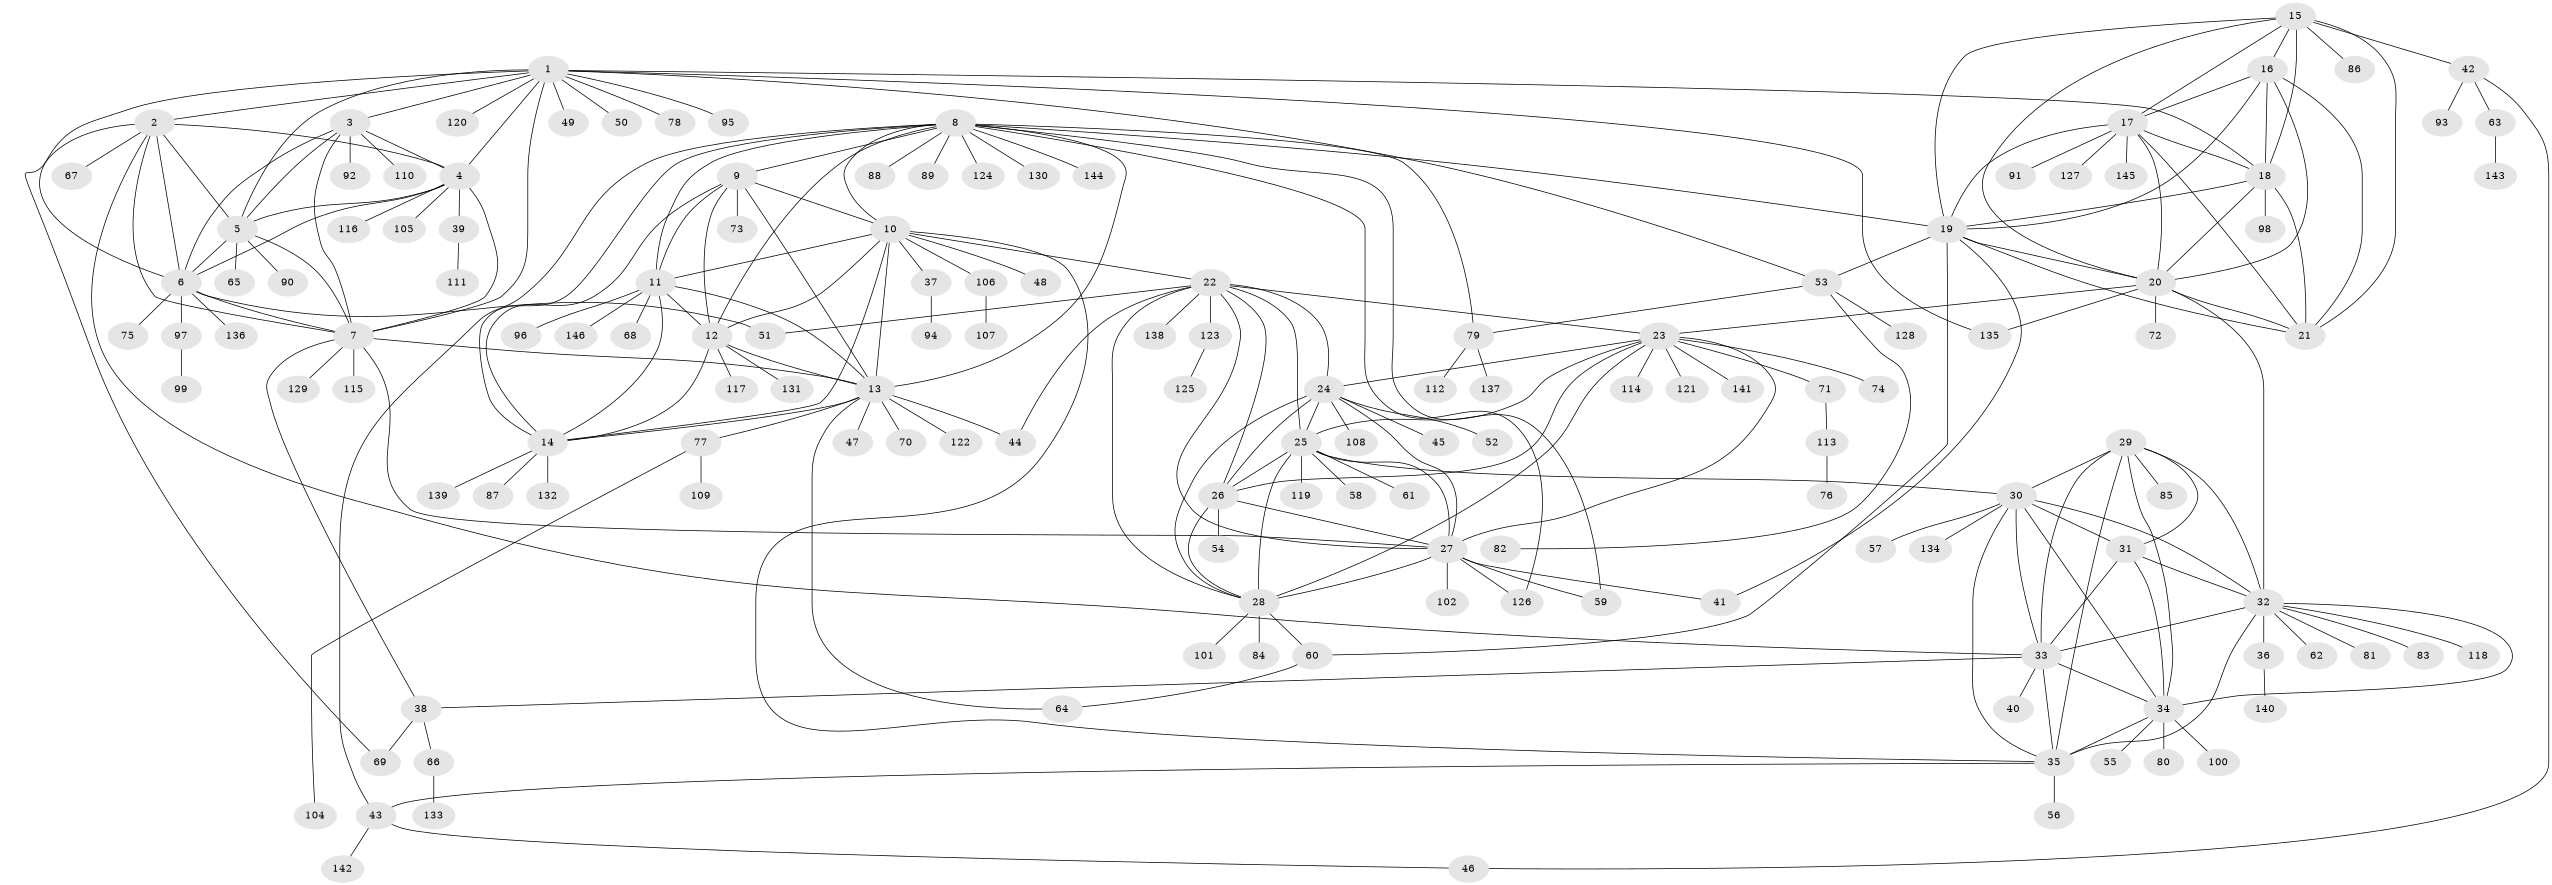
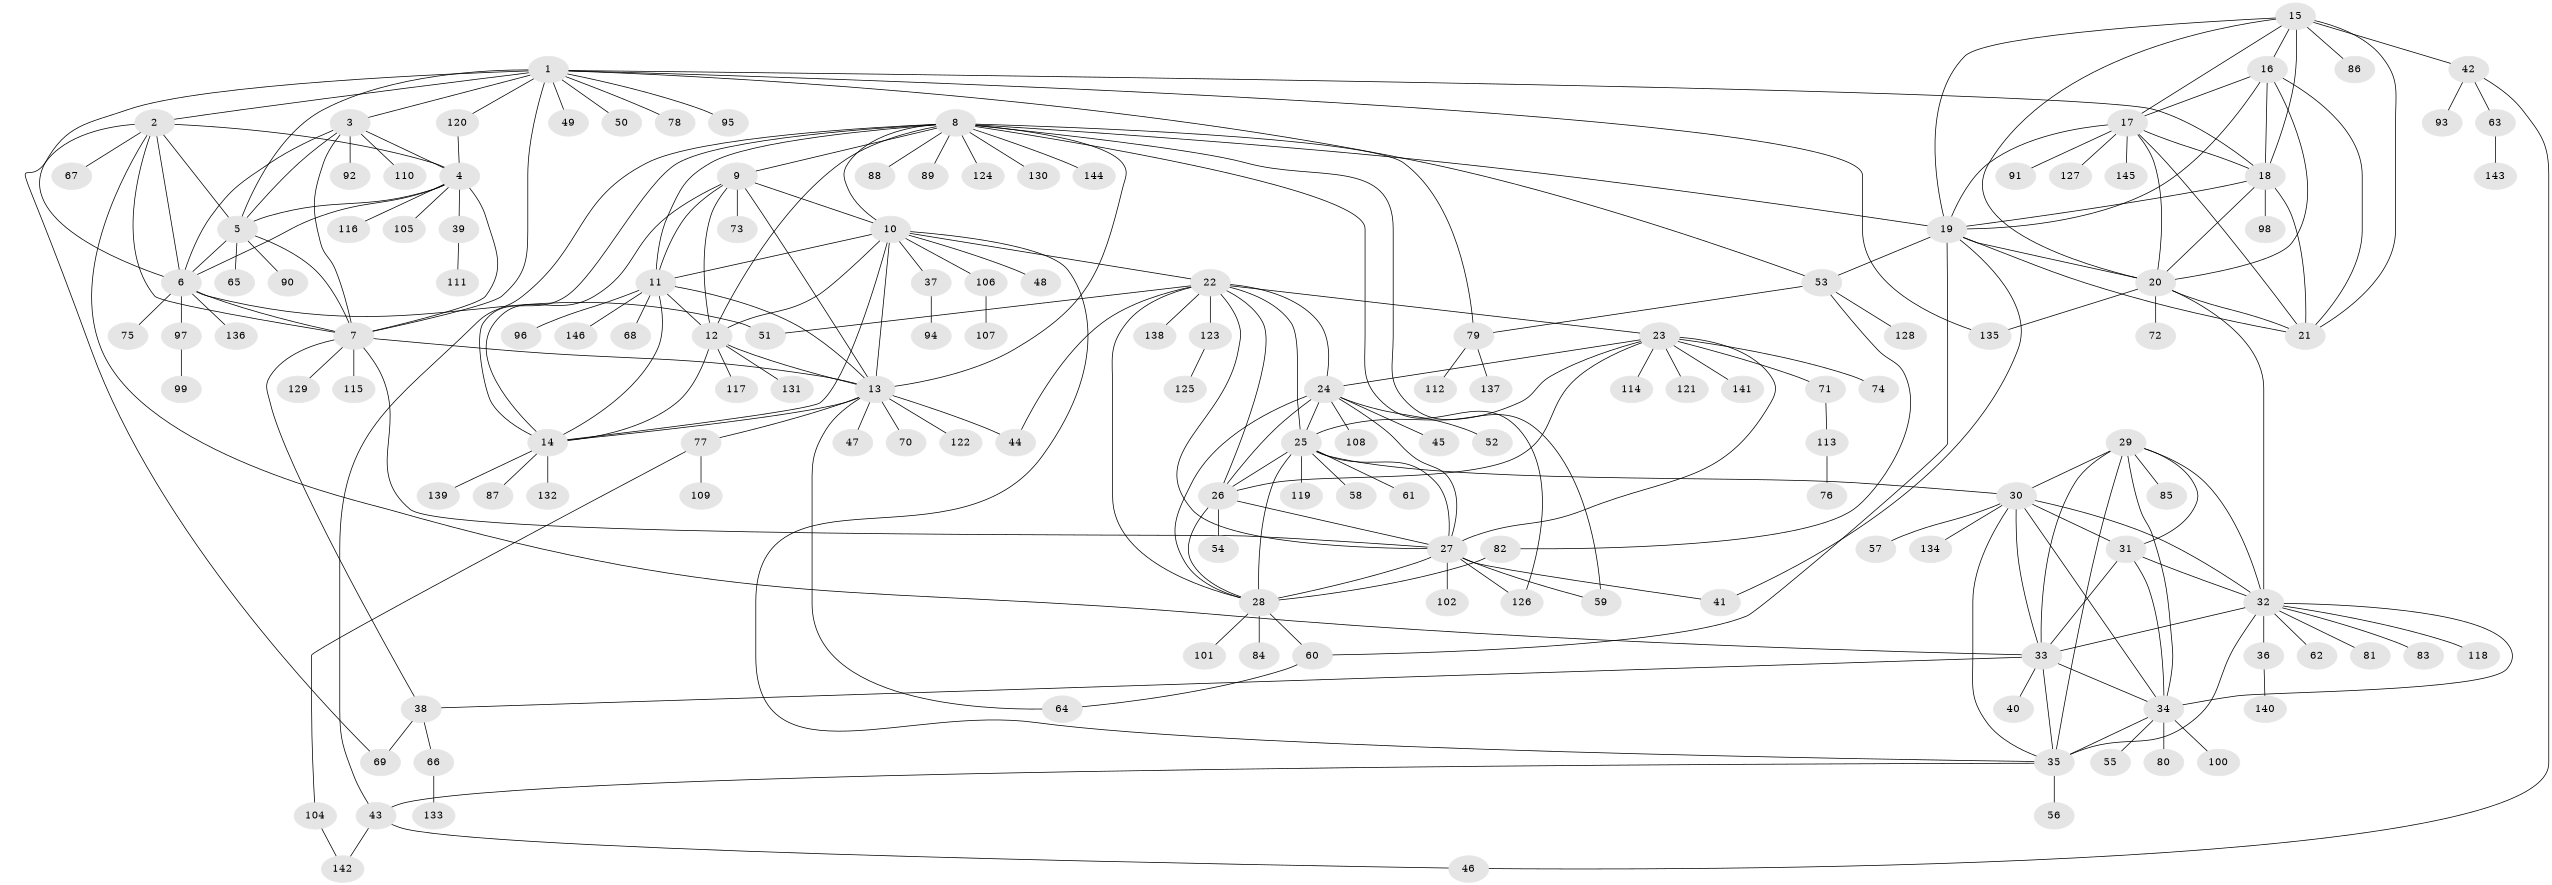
(504, 123) -> (459, 150)
(1908, 309) -> none
(1482, 499) -> (1383, 585)
none -> (329, 842)
